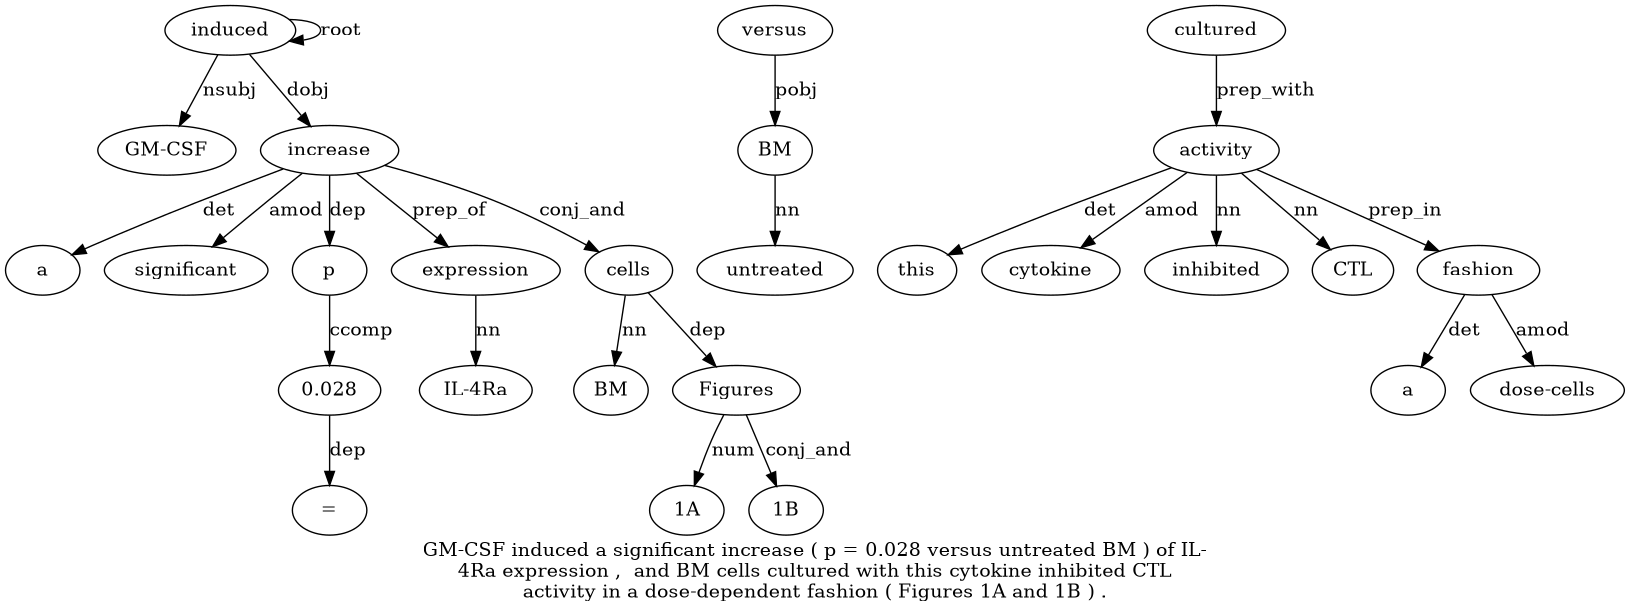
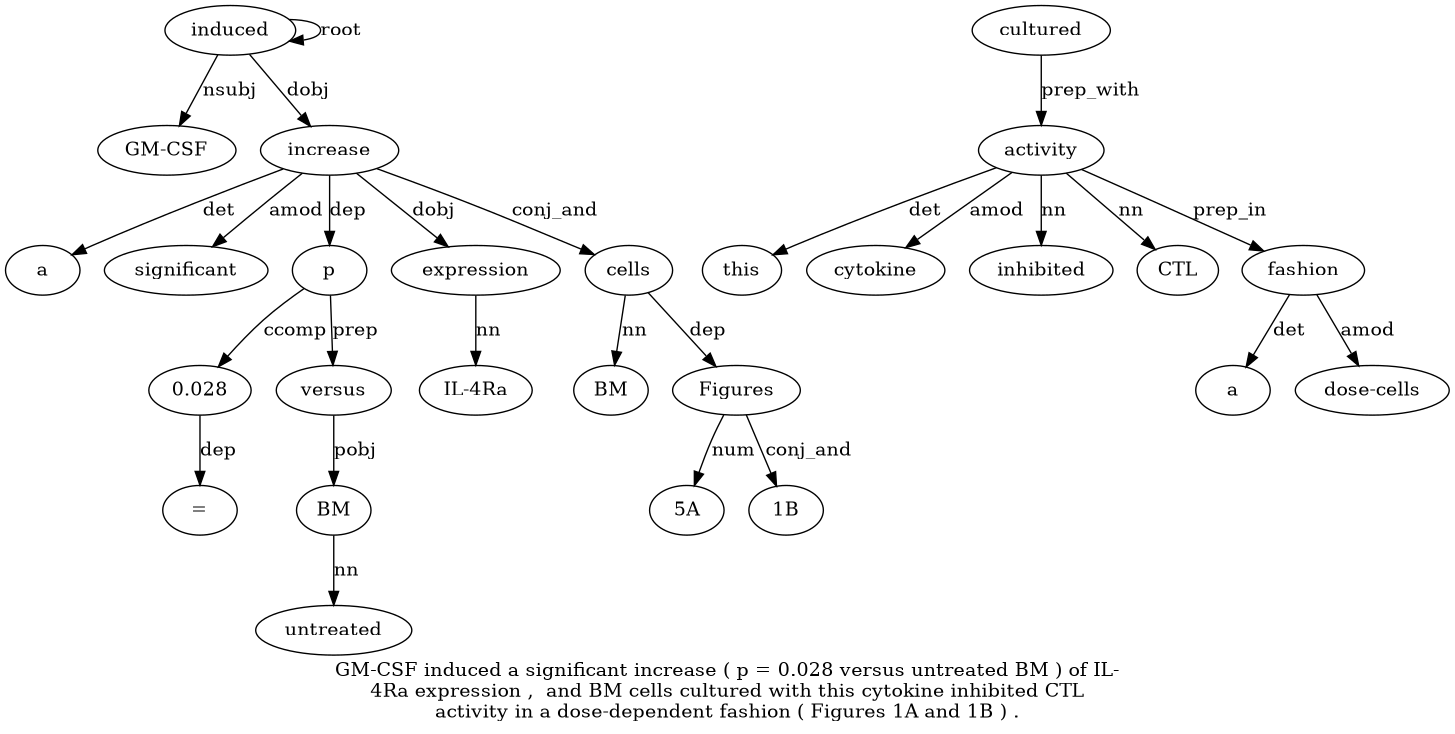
(450, 210) -> (434, 210)
none -> (331, 323)
(687, 510) -> (687, 510)
